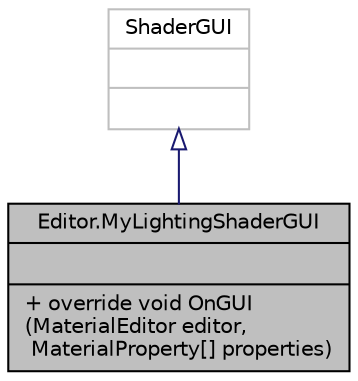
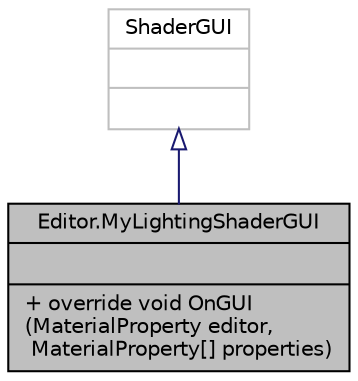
(136, 327) -> (150, 327)
